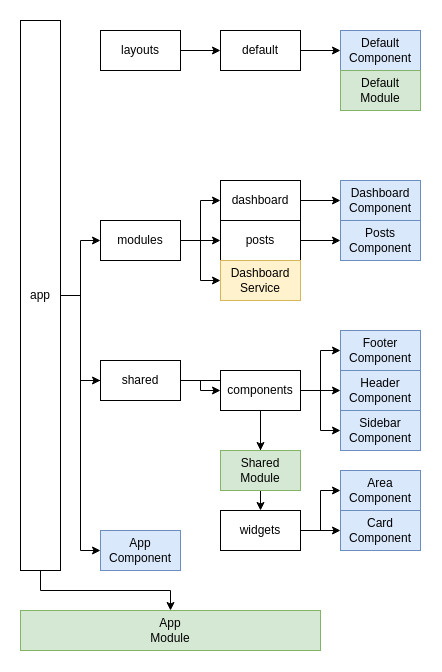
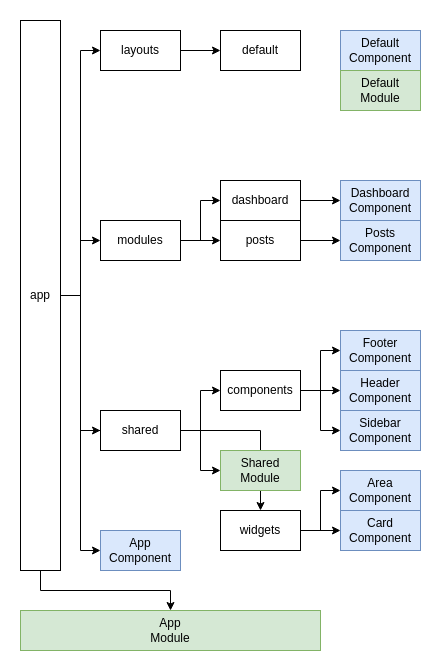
(317, 51) -> none
none -> (81, 139)
(201, 268) -> none
(261, 281) -> none
(141, 381) -> (141, 431)
